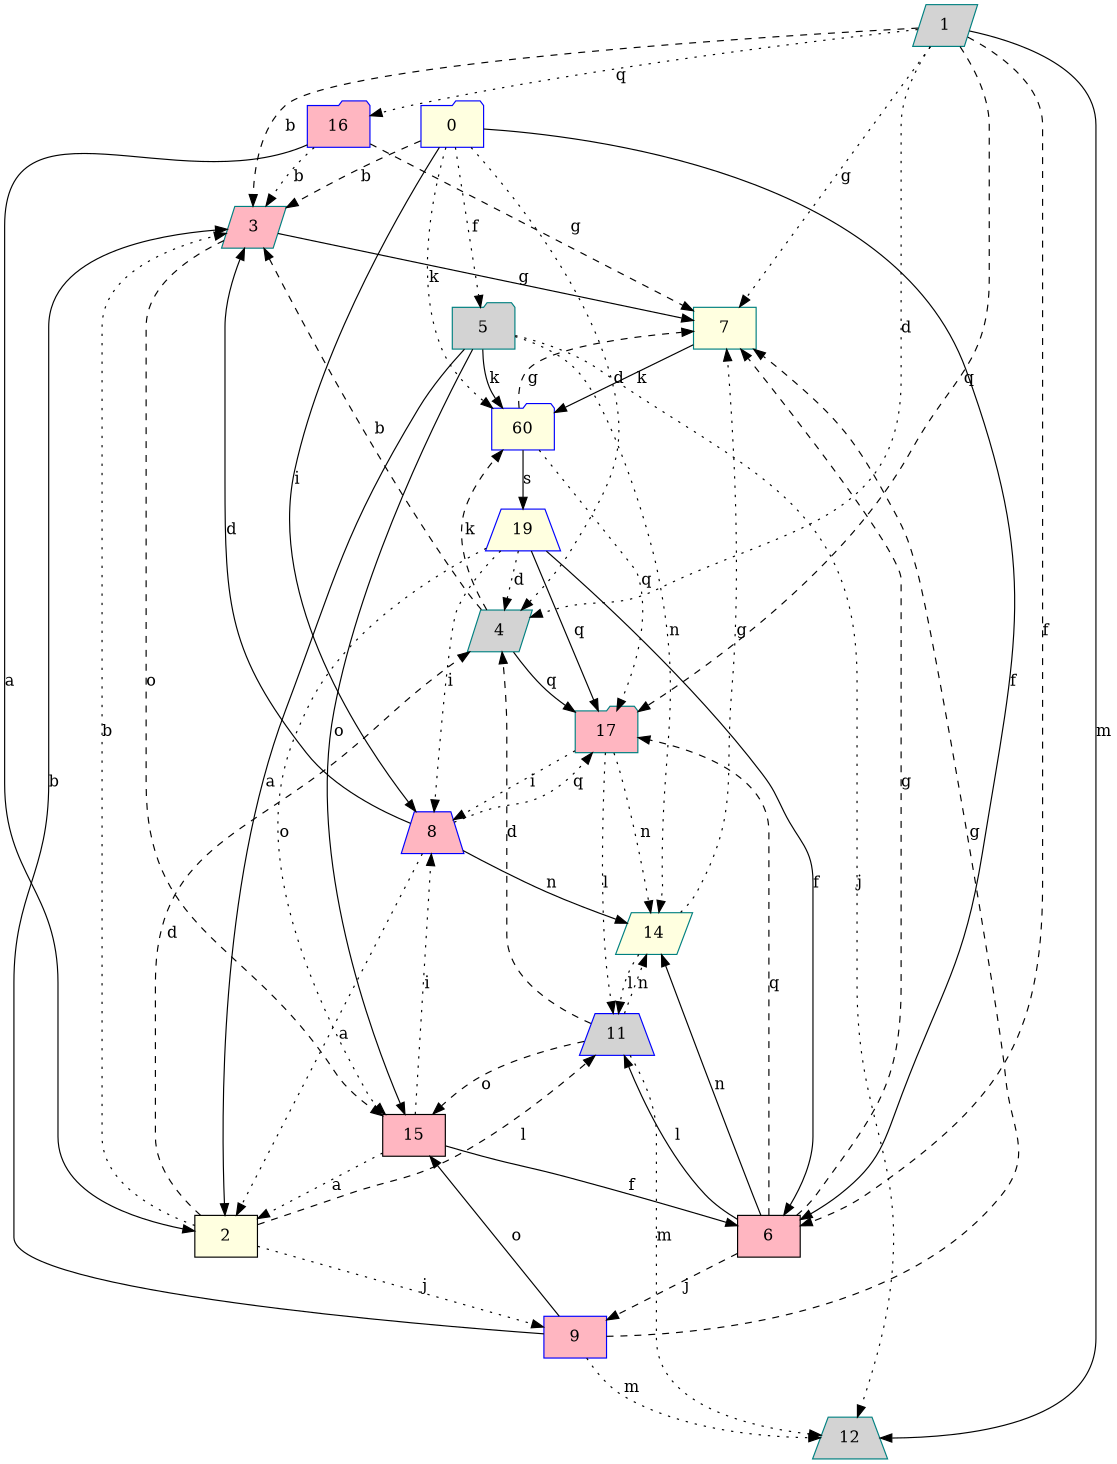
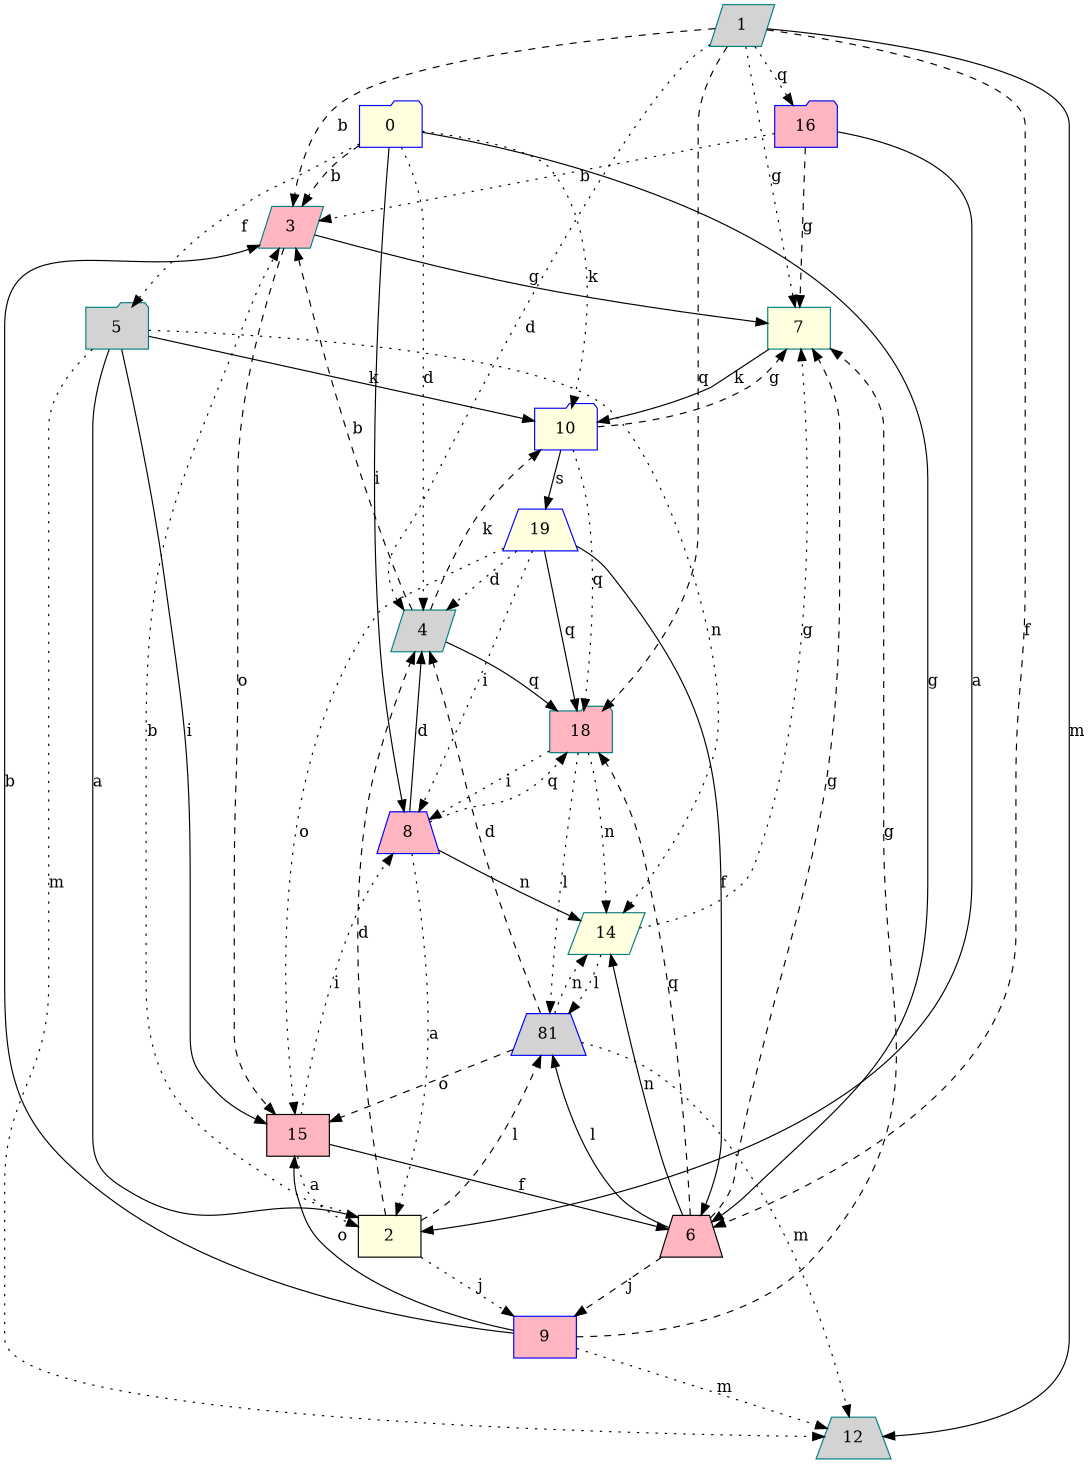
(523, 429) -> (566, 429)
(228, 579) -> (415, 738)
(1014, 681) -> (934, 681)
(339, 732) -> (190, 732)
(607, 732) -> (581, 732)
(860, 883) -> (57, 883)
(617, 1034) -> (549, 1034)
(769, 1236) -> (691, 1236)
